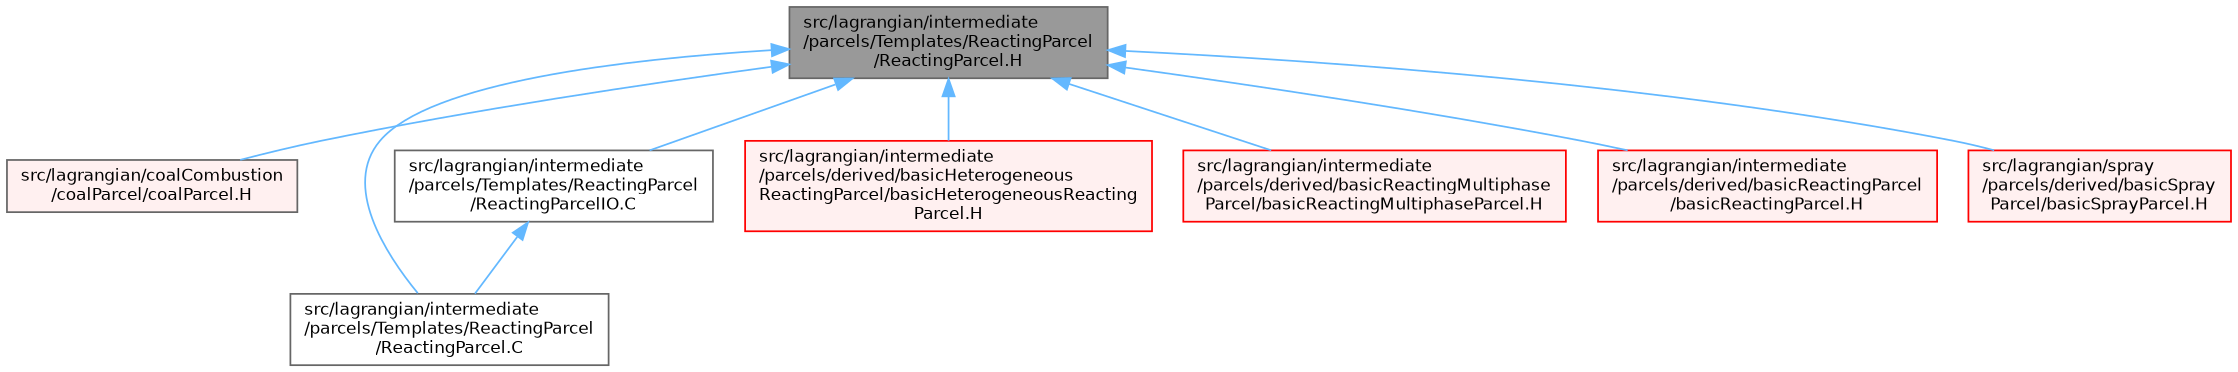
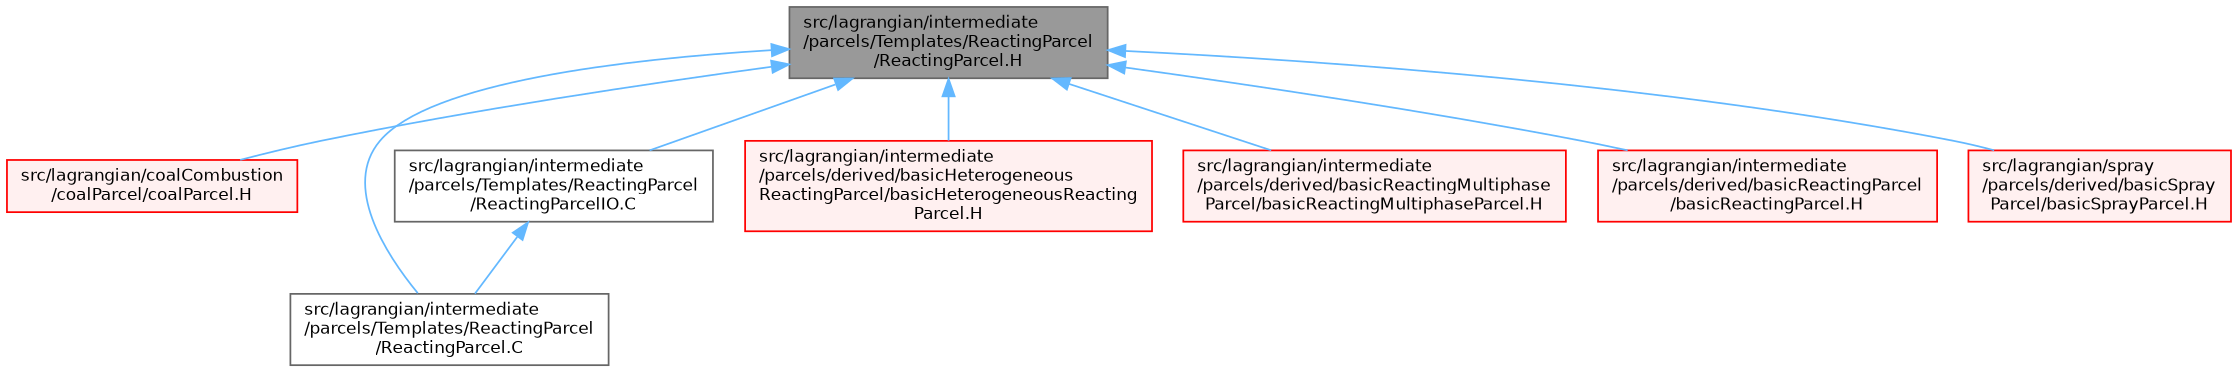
(152, 186) -> (152, 186)
